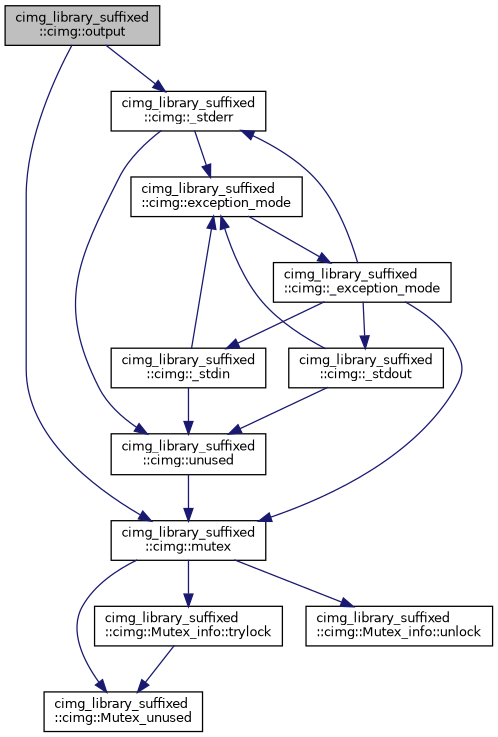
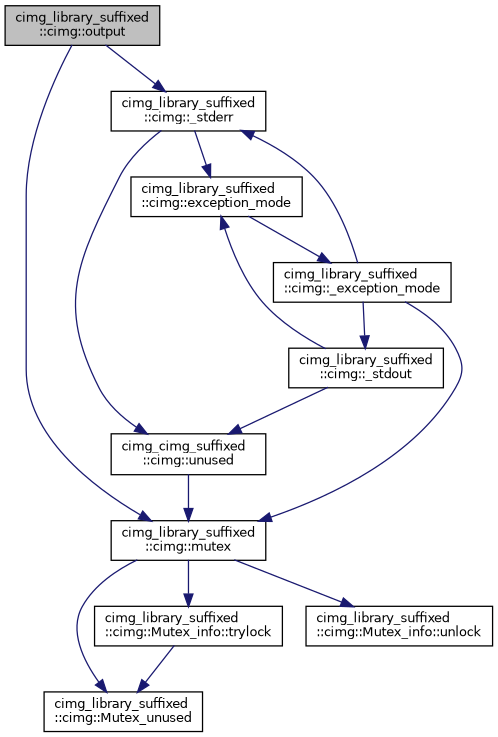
(188, 368) -> none
(188, 454) -> (188, 454)
